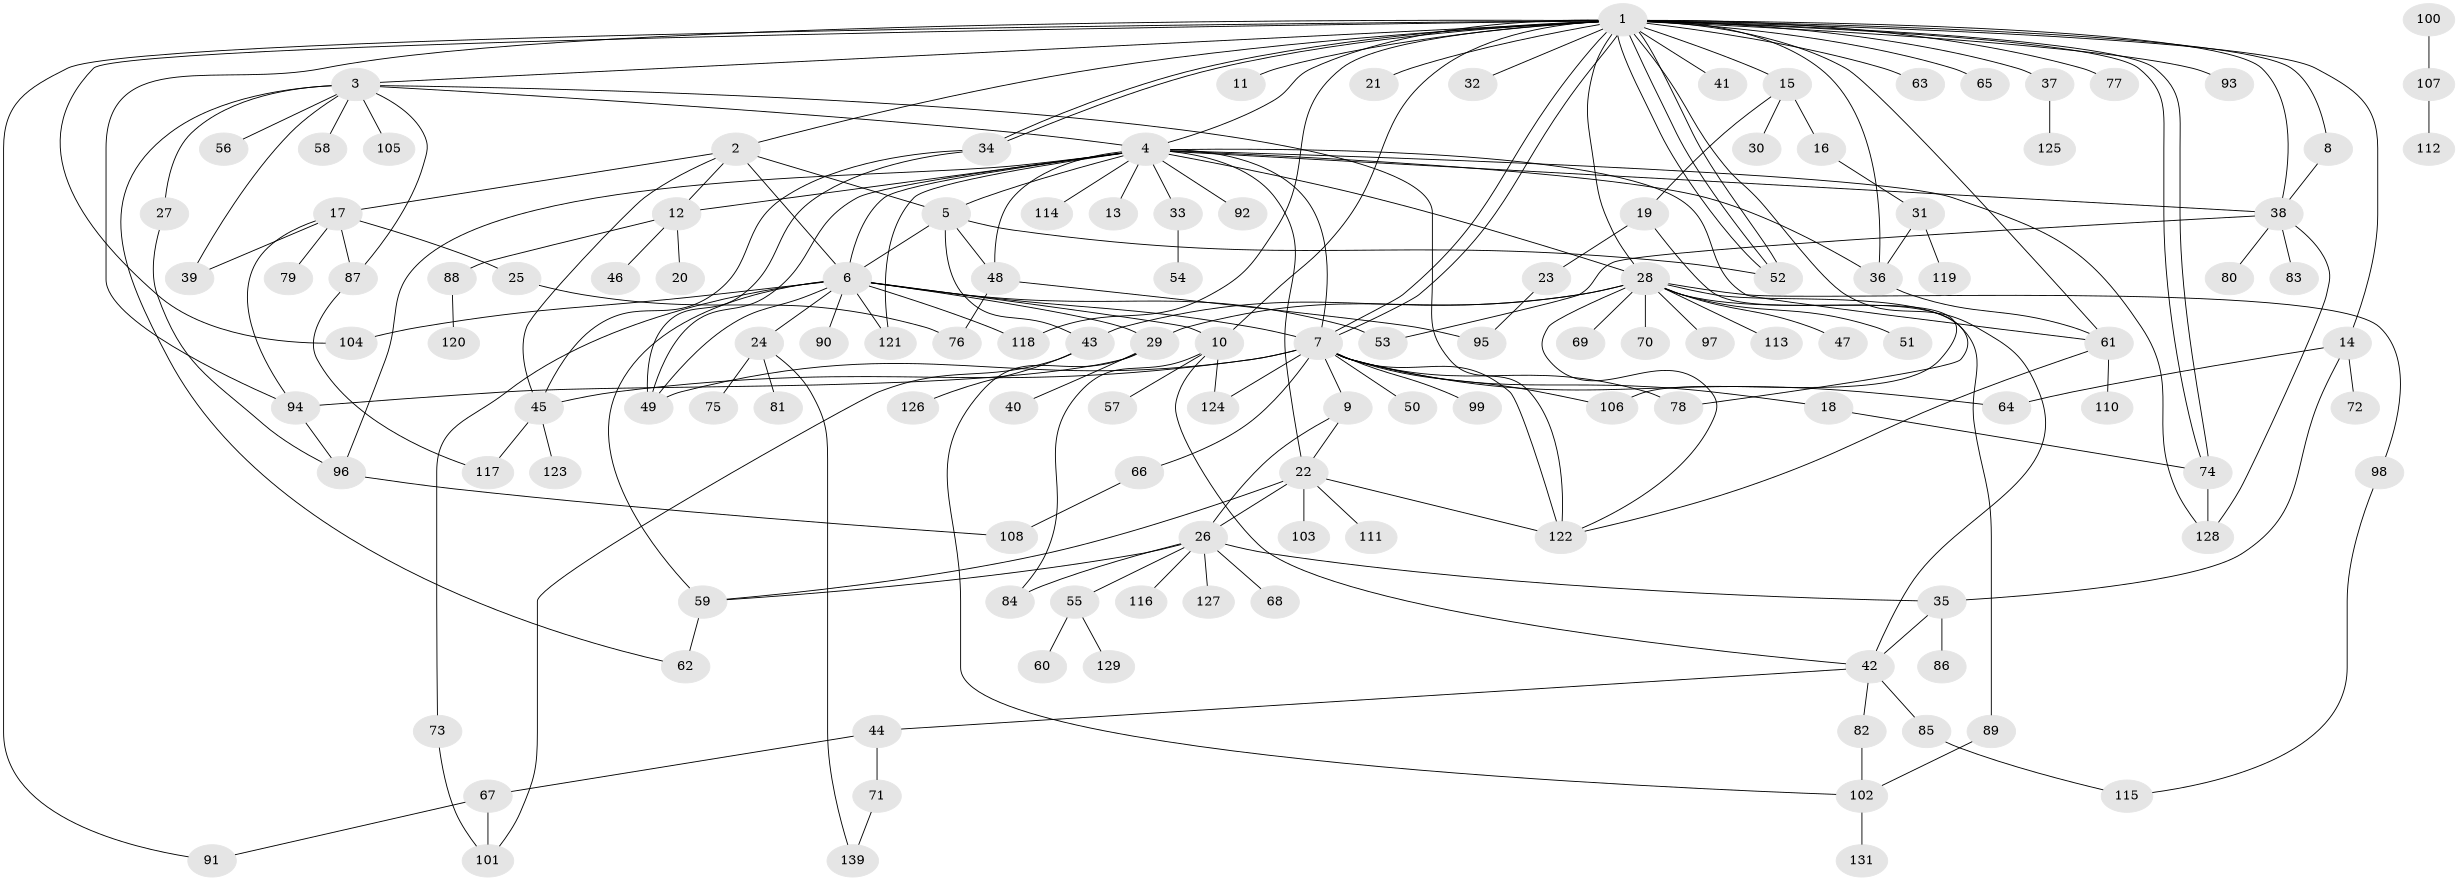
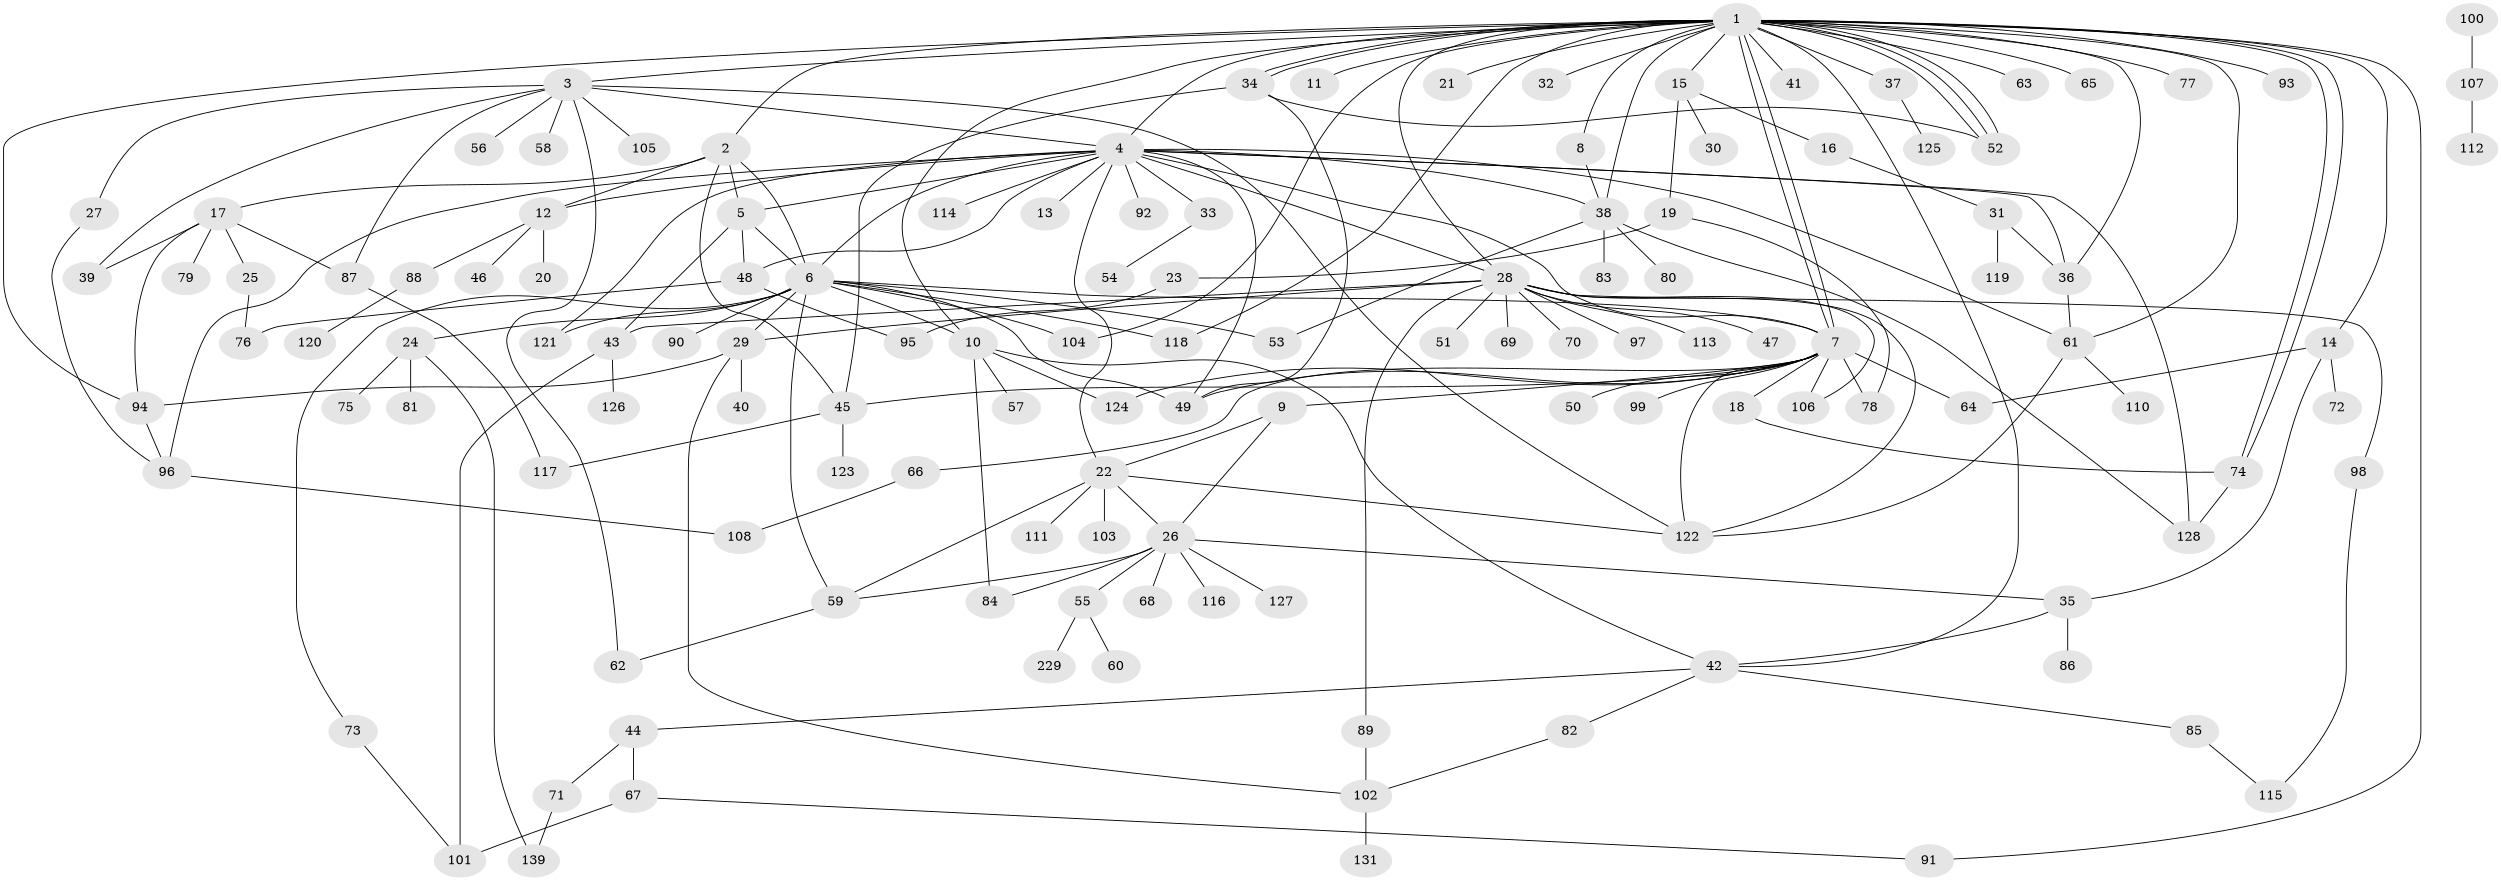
(1361, 250) -> (1605, 119)
(1109, 667) -> (1050, 667)
